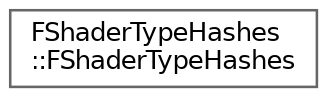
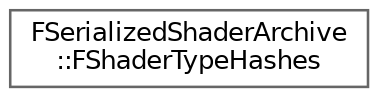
(164, 49) -> (189, 49)
